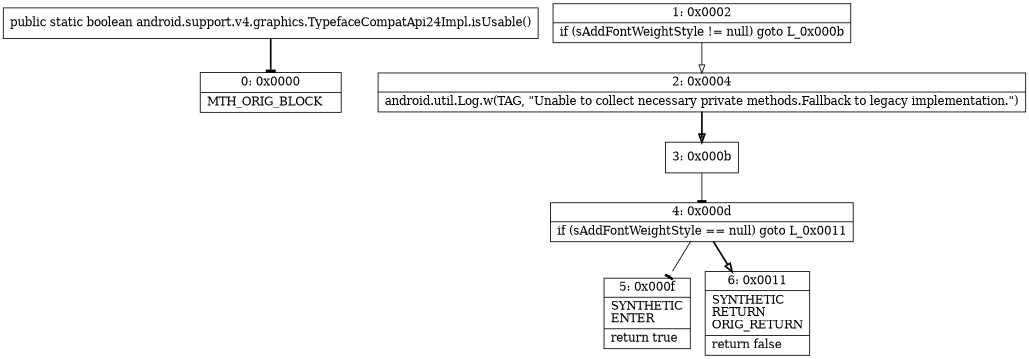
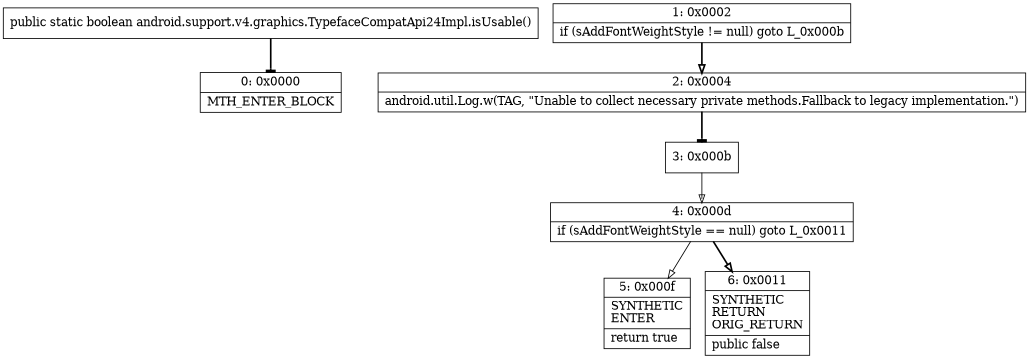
(702, 54) -> (702, 54)
(265, 102) -> (271, 102)
(702, 125) -> (702, 125)
(702, 186) -> (702, 186)
(682, 256) -> (682, 256)
(747, 345) -> (746, 345)
